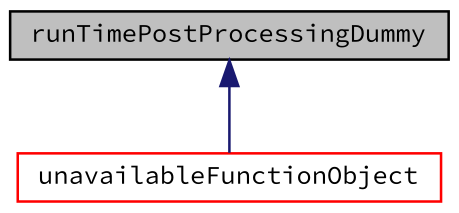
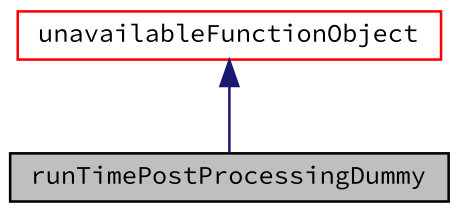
(229, 120) -> (229, 120)
